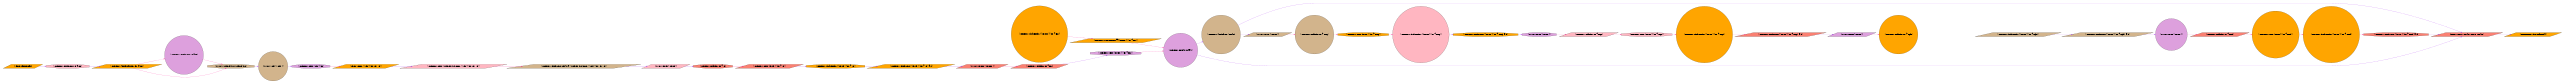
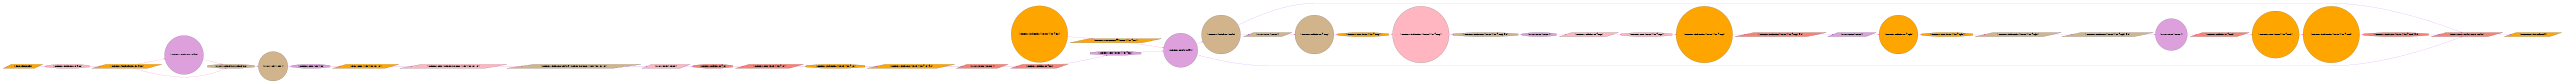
(1486, 35) -> (1486, 35)
none -> (1947, 35)
